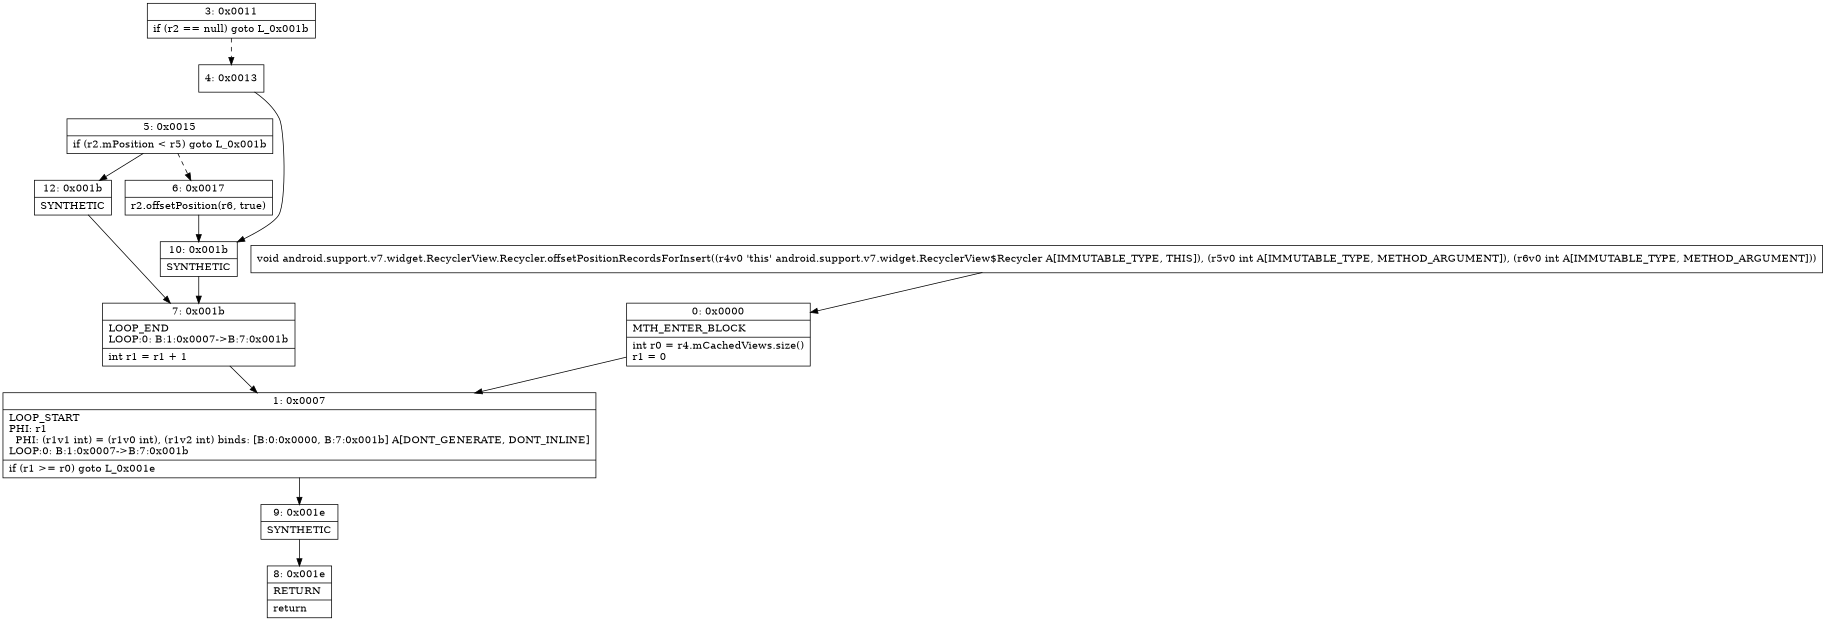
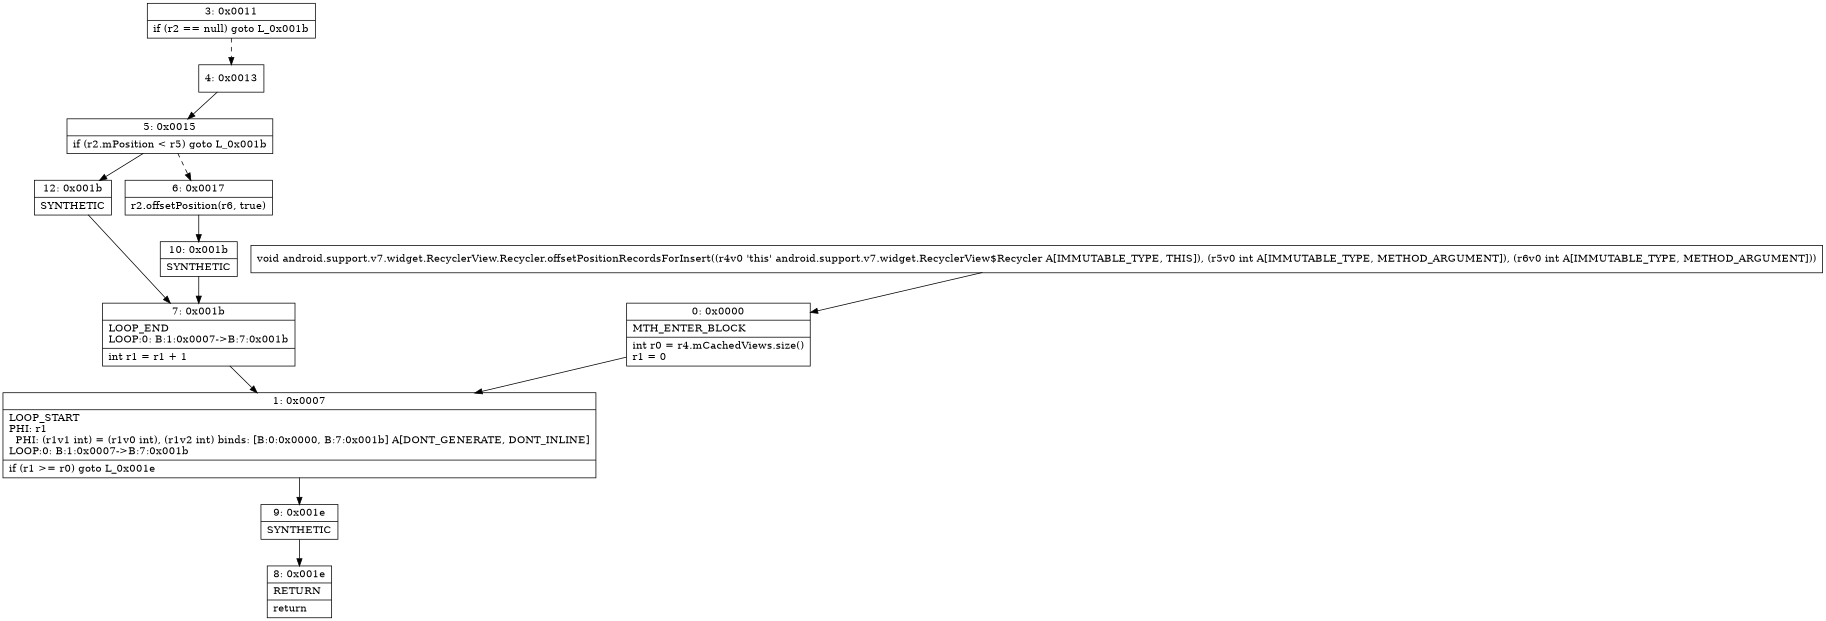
(284, 170) -> (205, 103)
